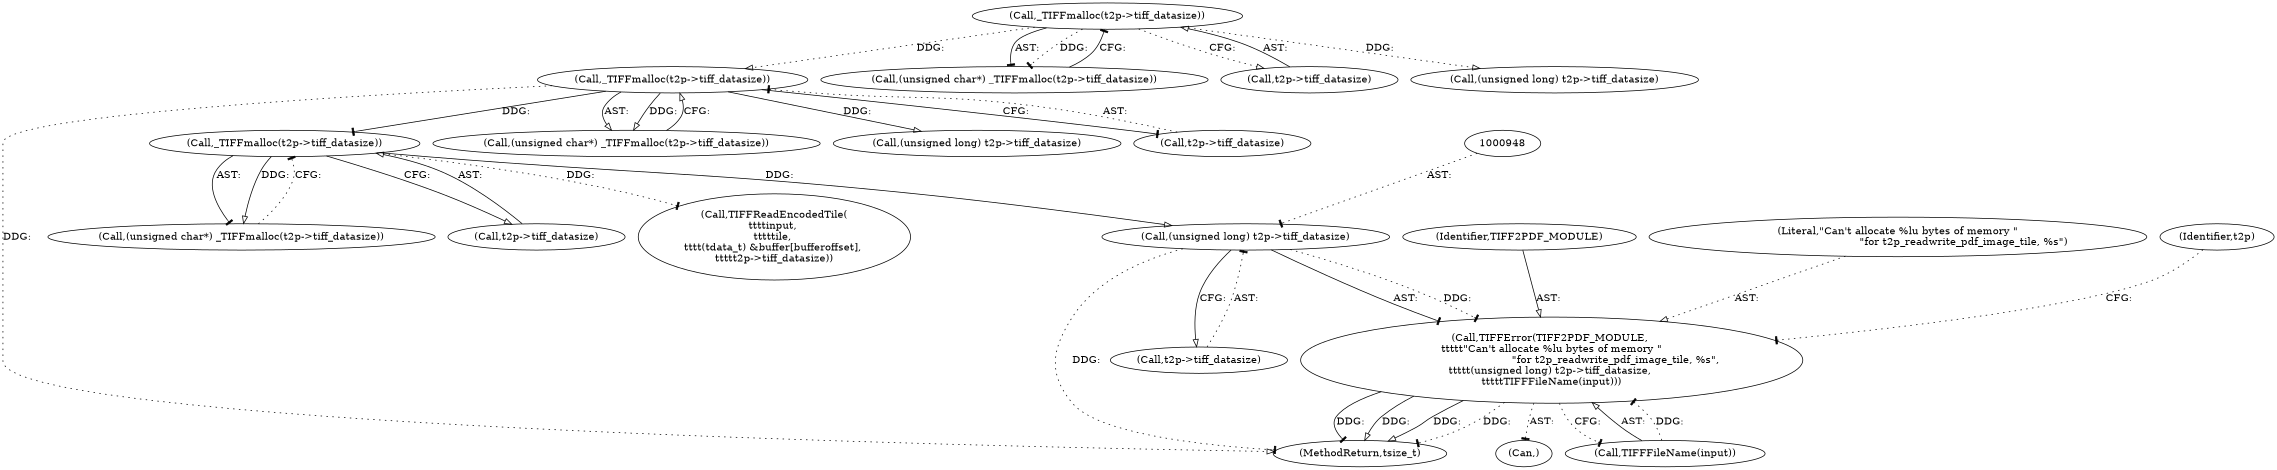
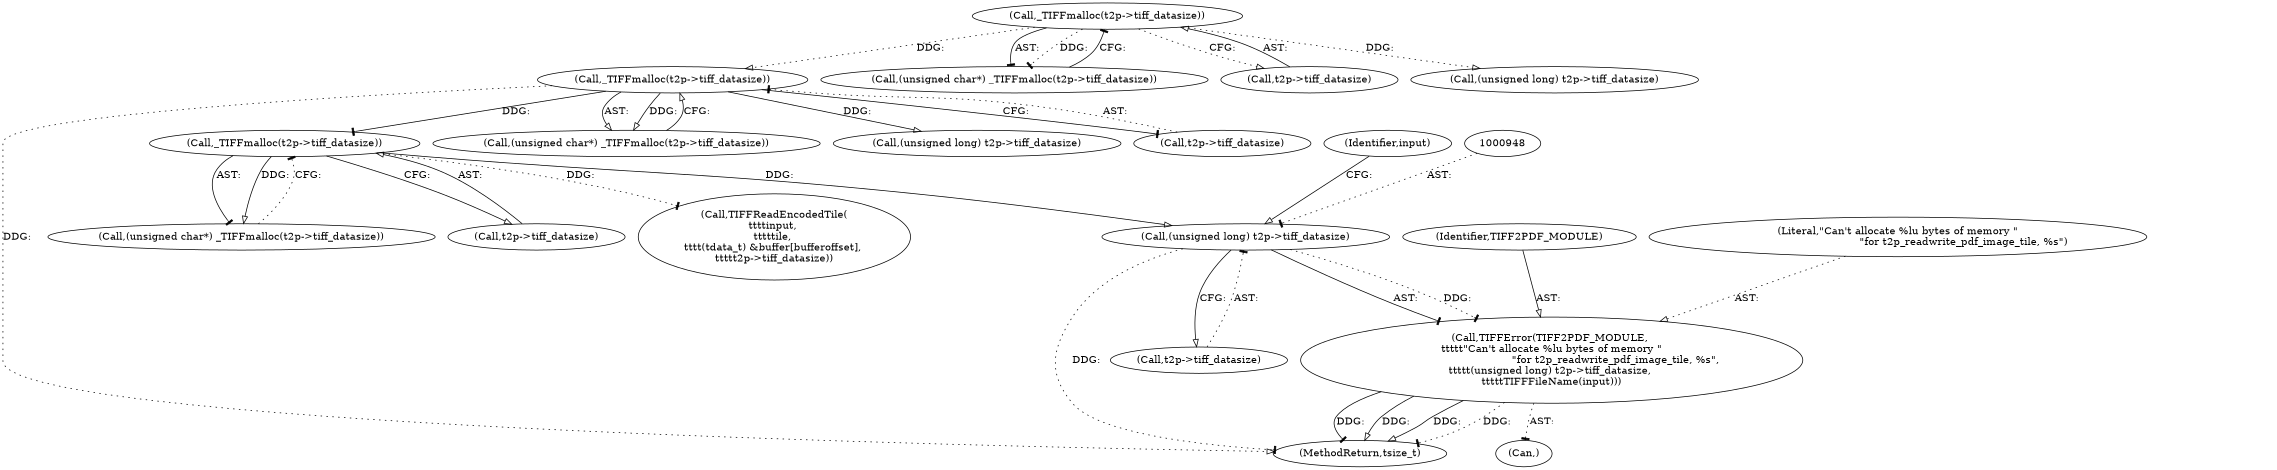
none -> (1388, 143)
(2217, 237) -> none
(1665, 454) -> none
